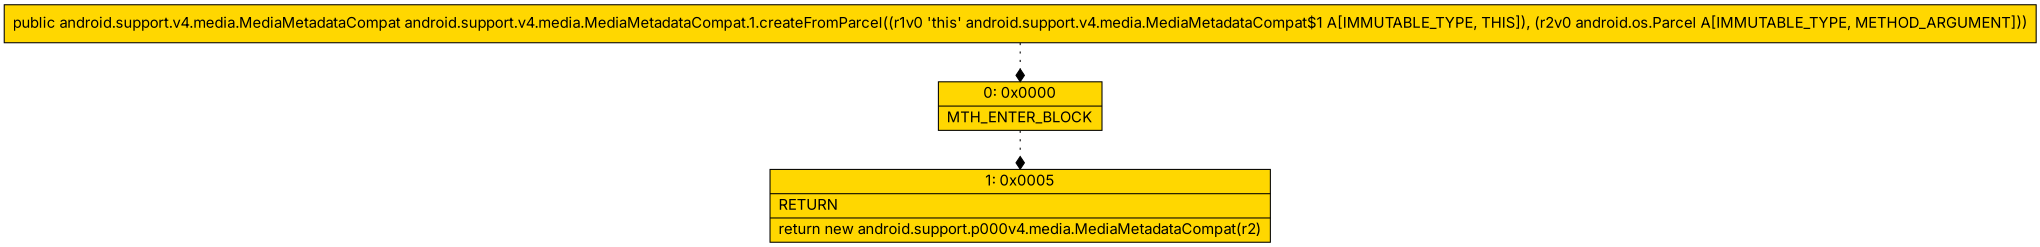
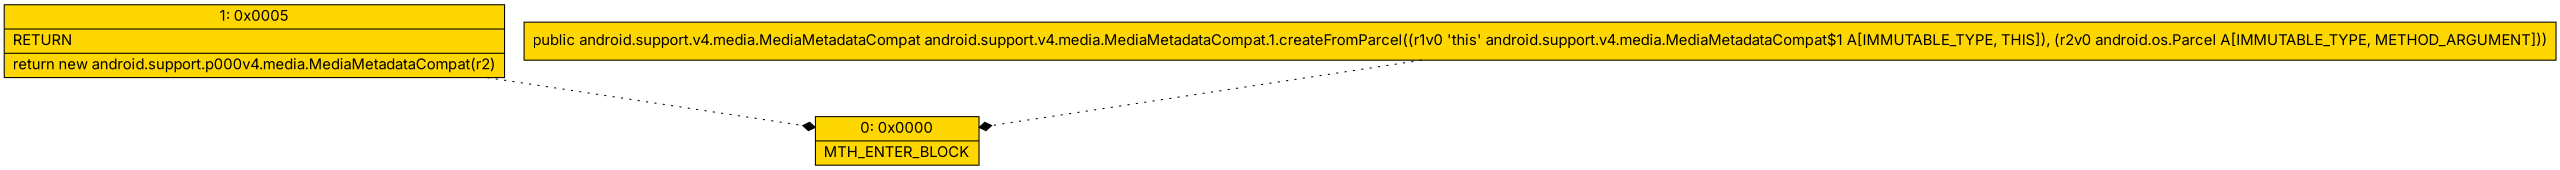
(1020, 144) -> (645, 102)
